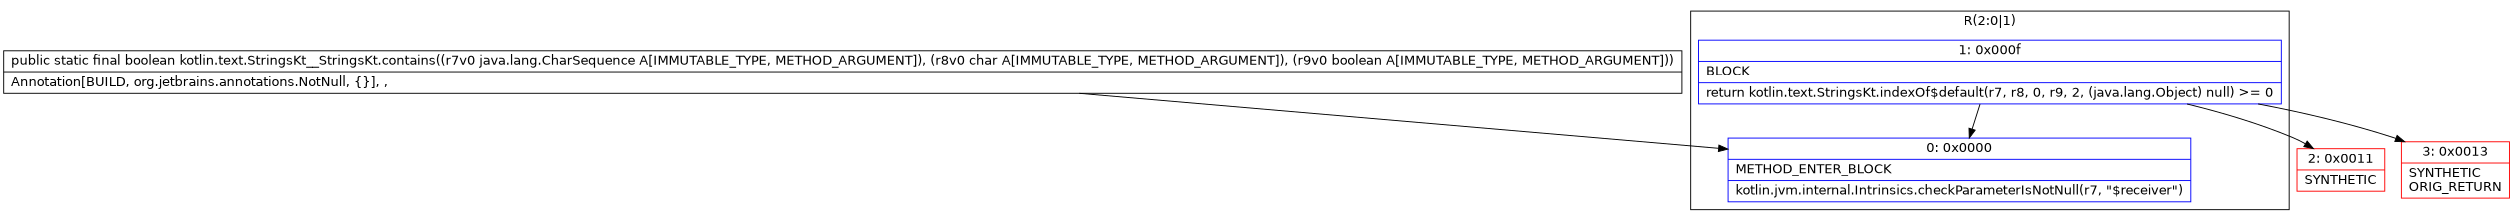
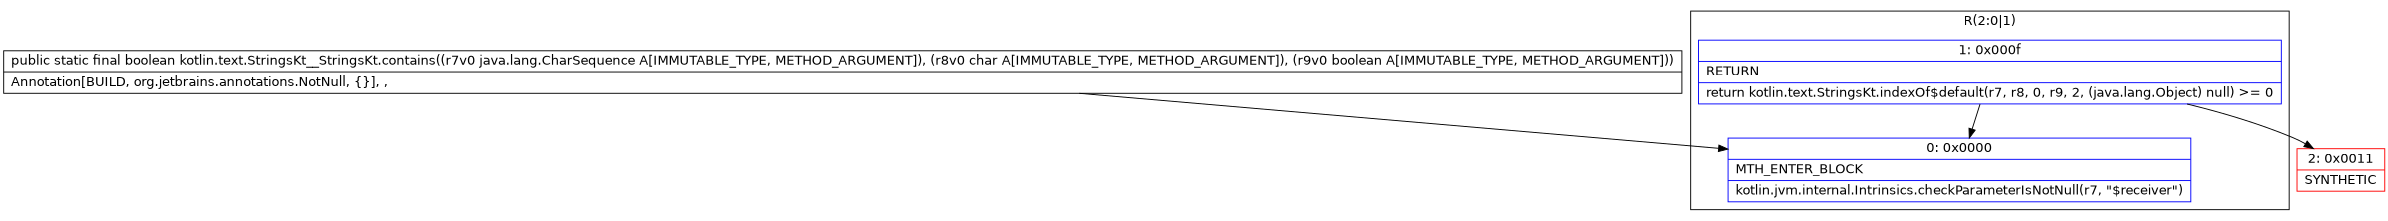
(1728, 72) -> (1733, 72)
(1814, 169) -> (1800, 169)
(2455, 170) -> none
